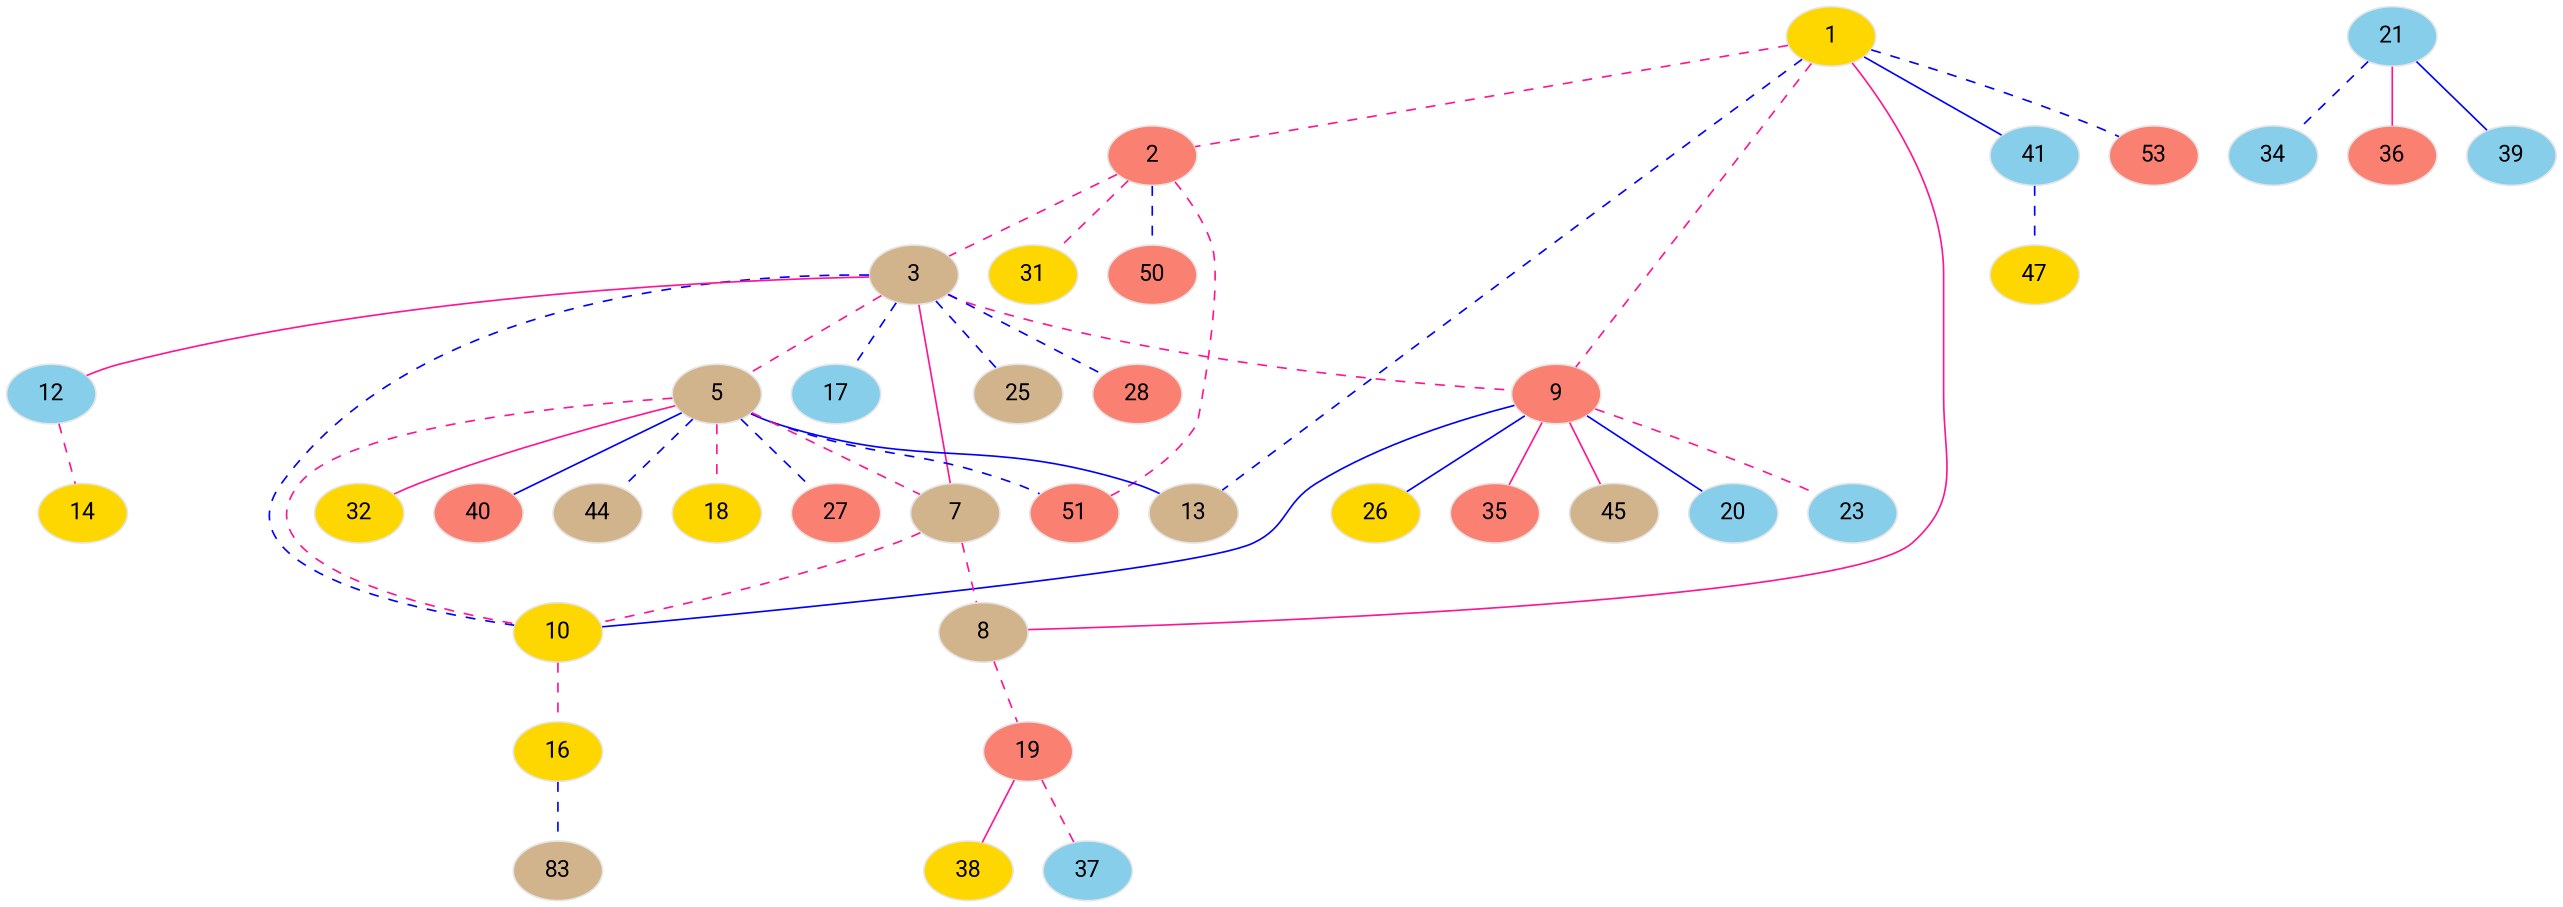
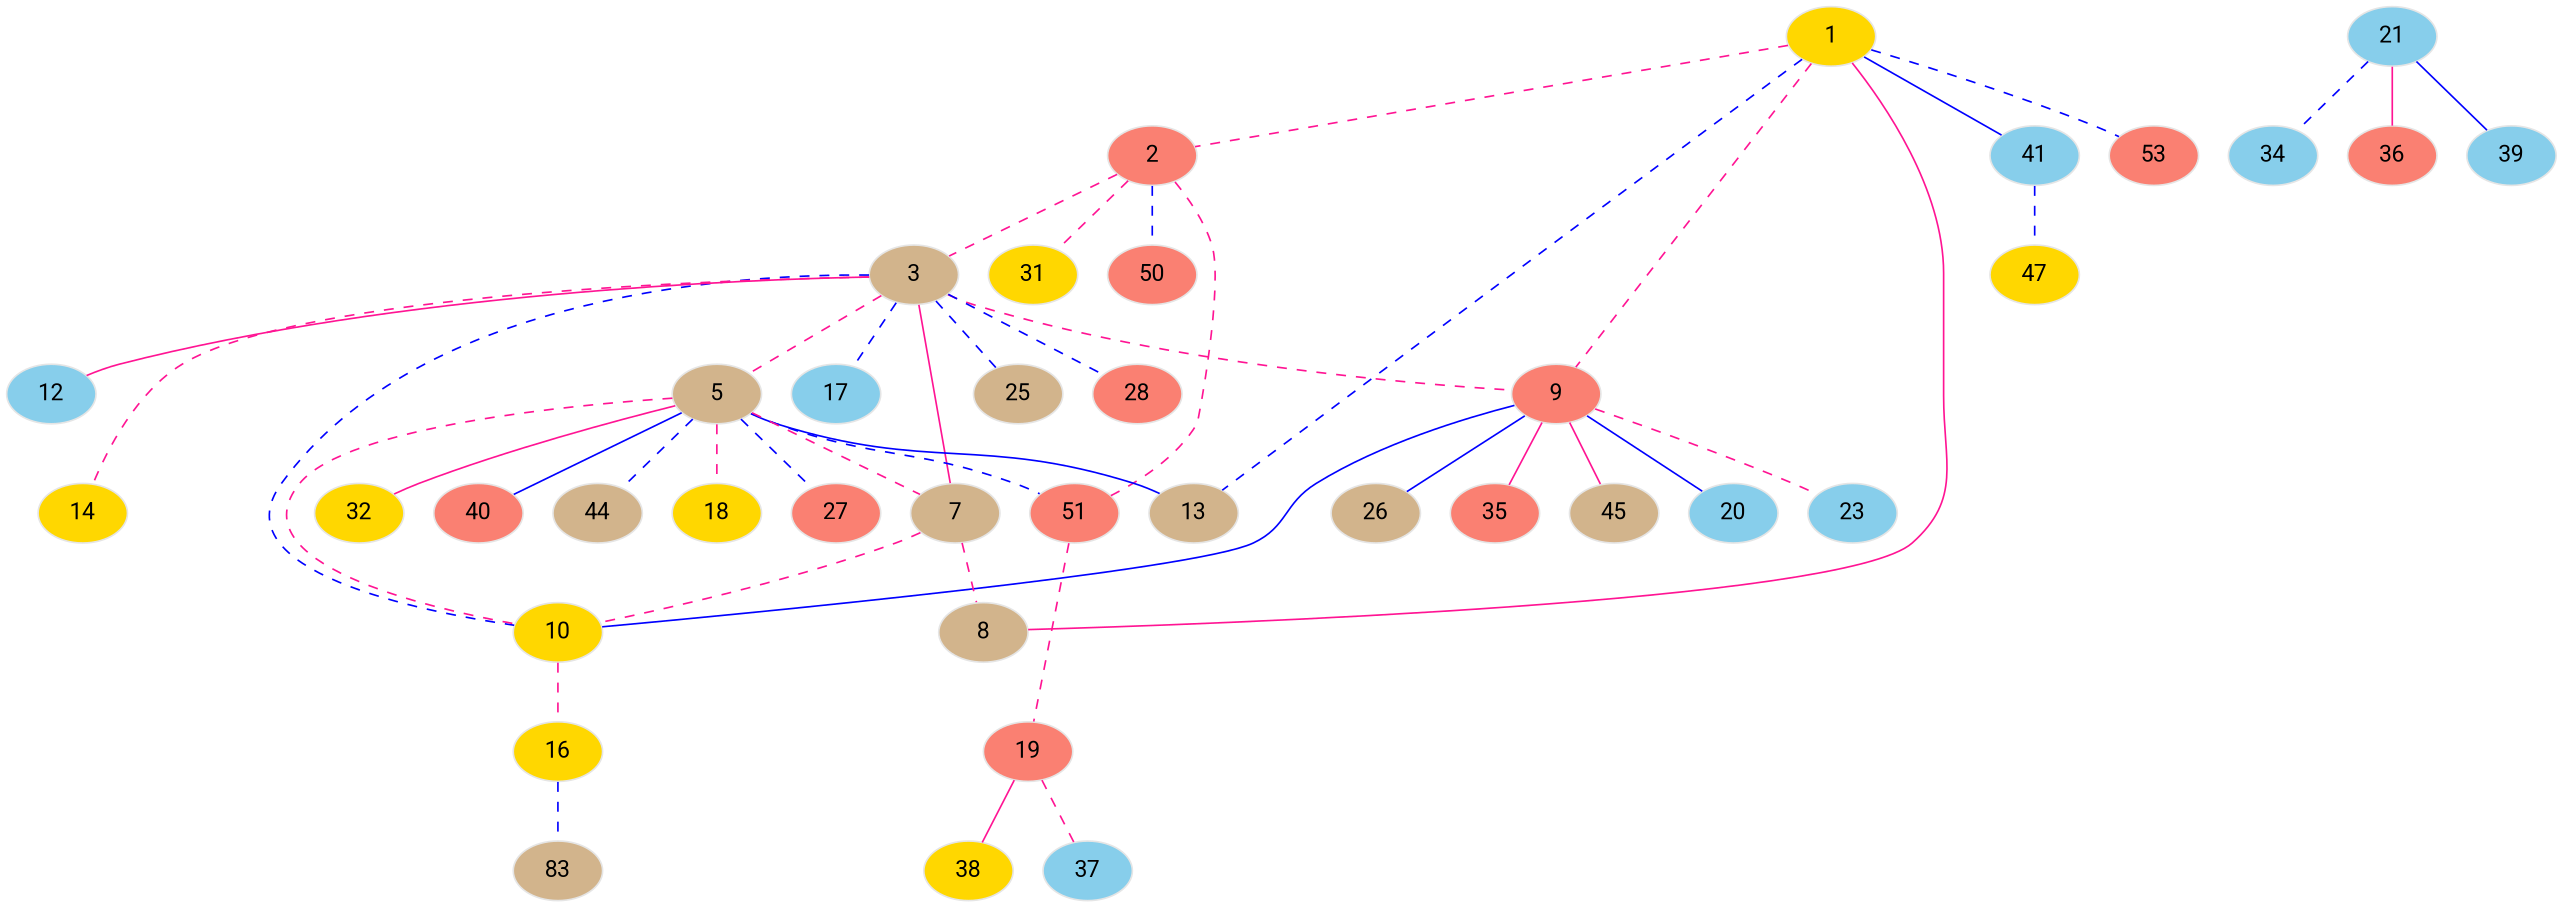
(67, 454) -> (446, 303)
(1376, 513) -> (1376, 513)
(1006, 692) -> (1050, 641)
